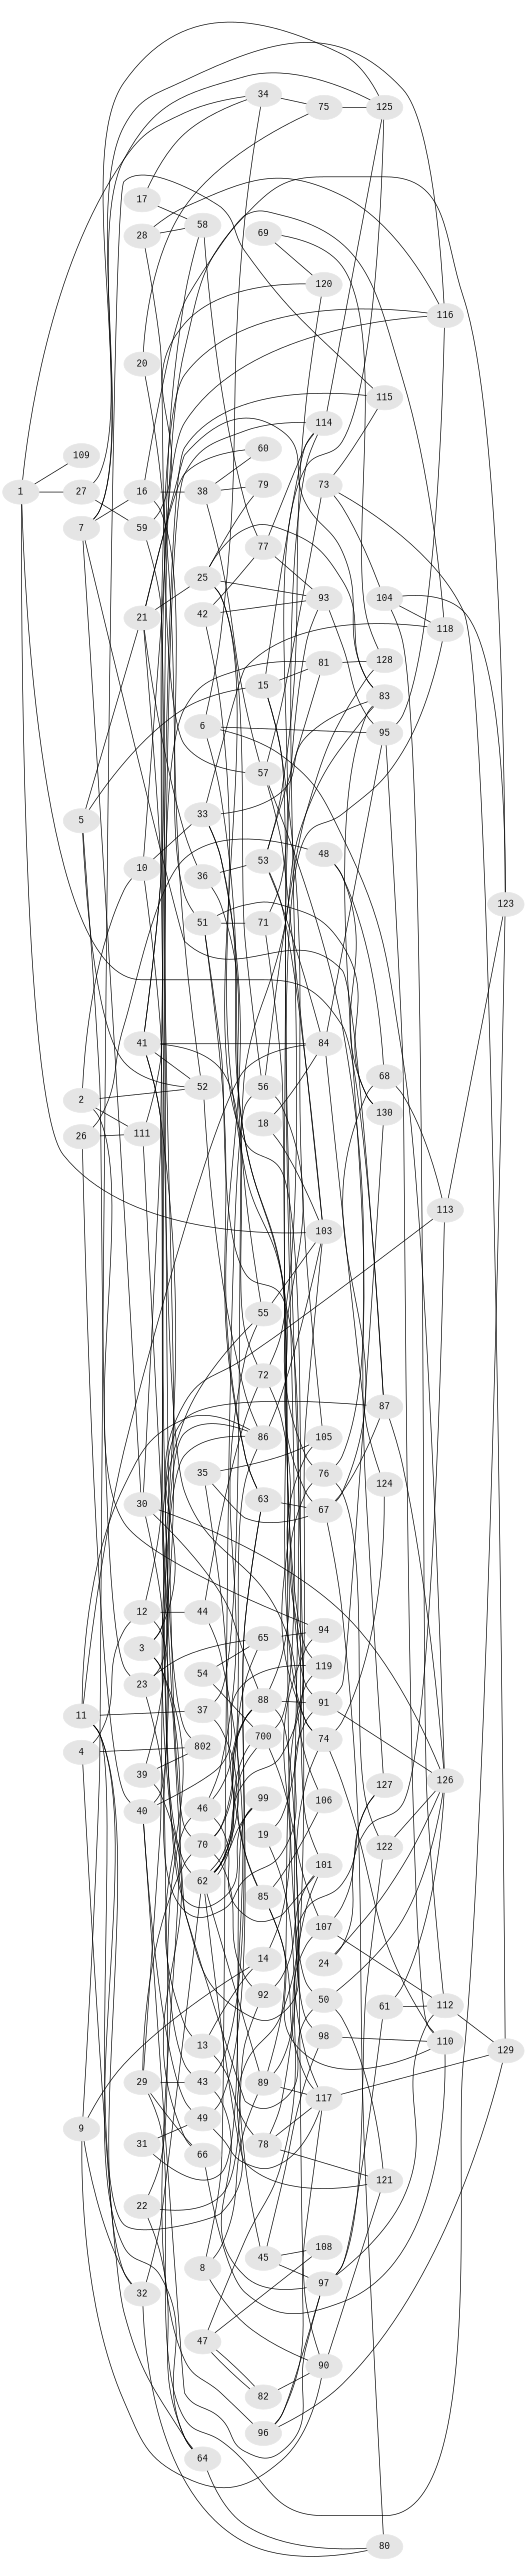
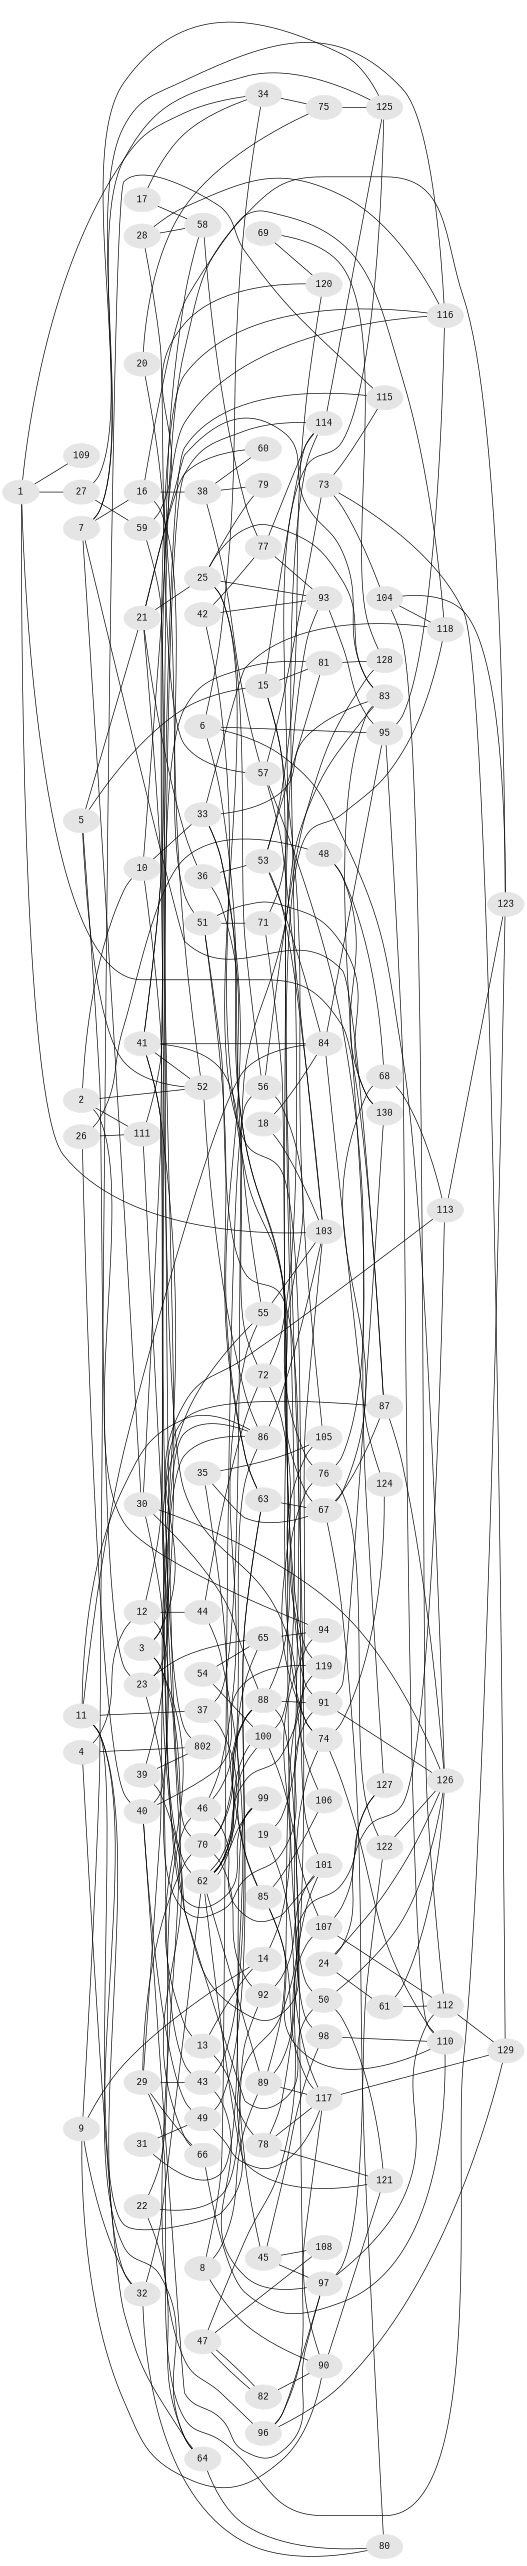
(263, 1737) -> (263, 1737)
(368, 2123) -> (354, 1985)
